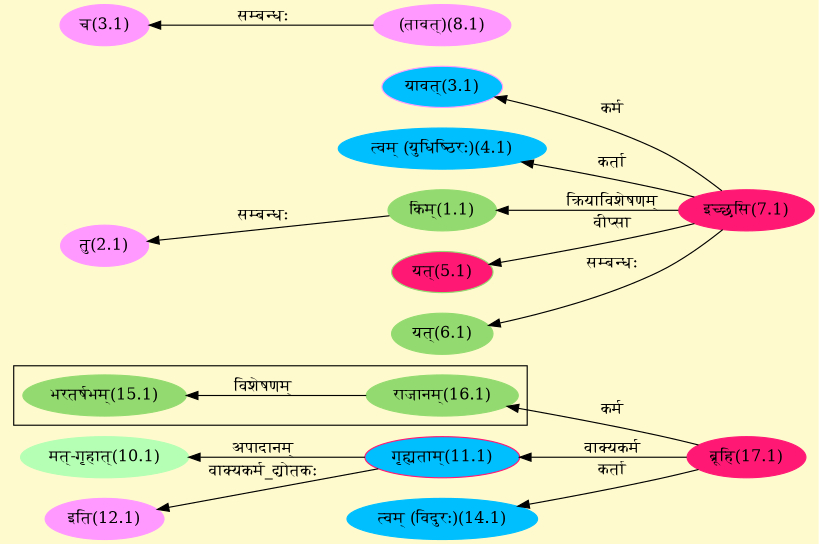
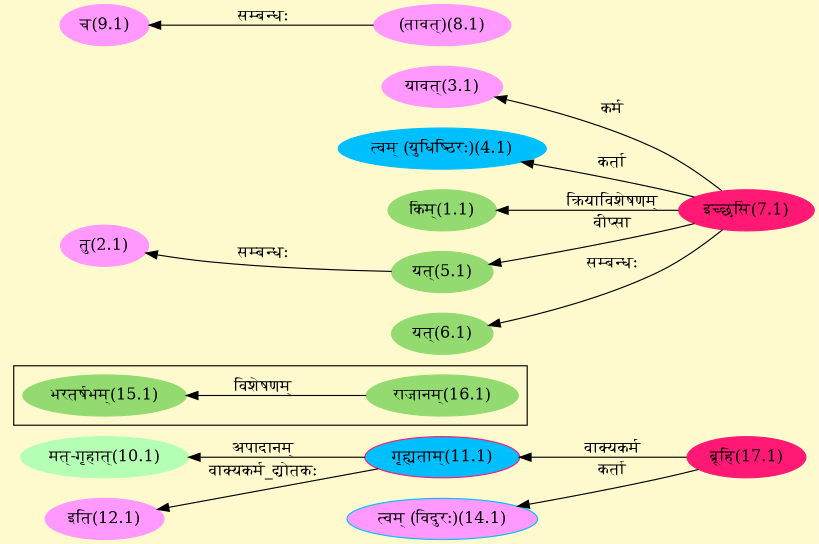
(105, 25) -> (105, 25)
(442, 87) -> (442, 87)
(274, 228) -> (274, 267)
(442, 272) -> (442, 272)
(609, 425) -> none
(442, 519) -> (442, 519)
